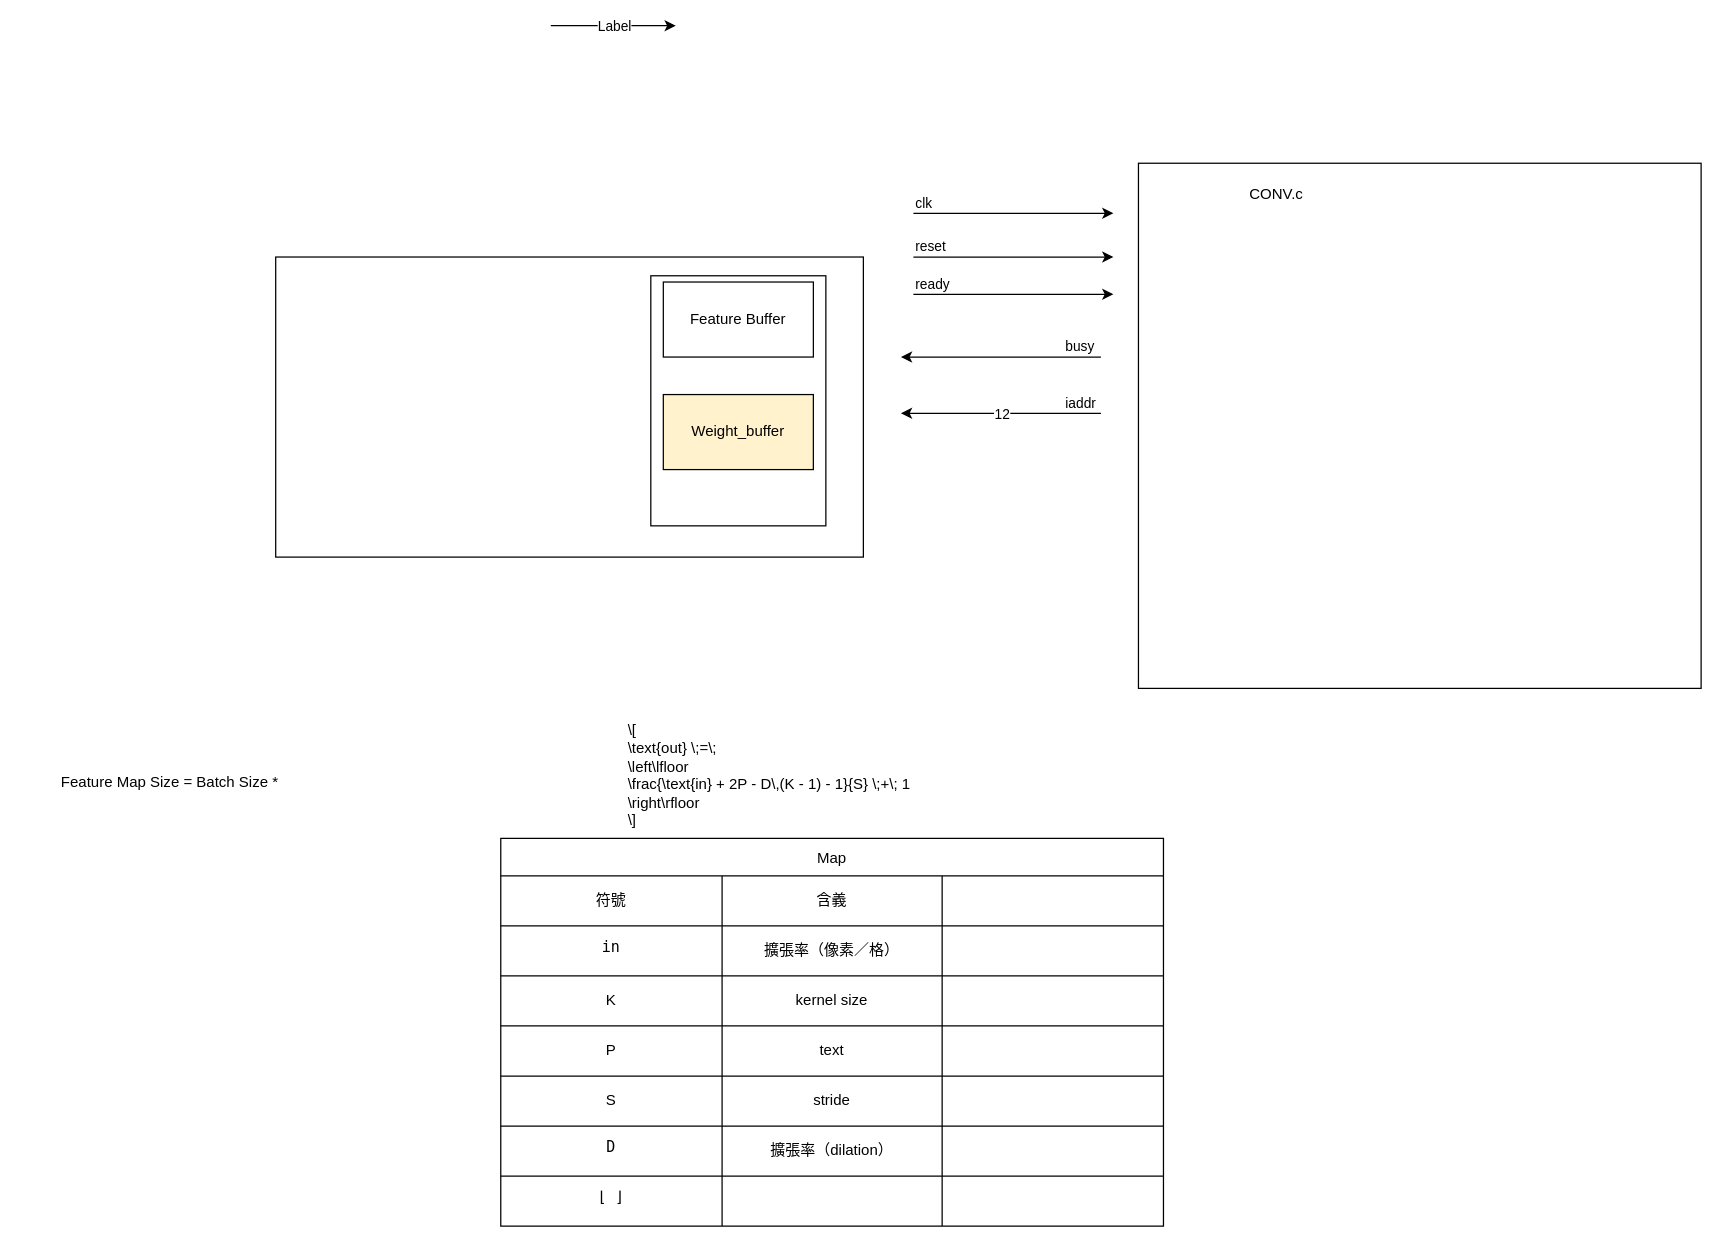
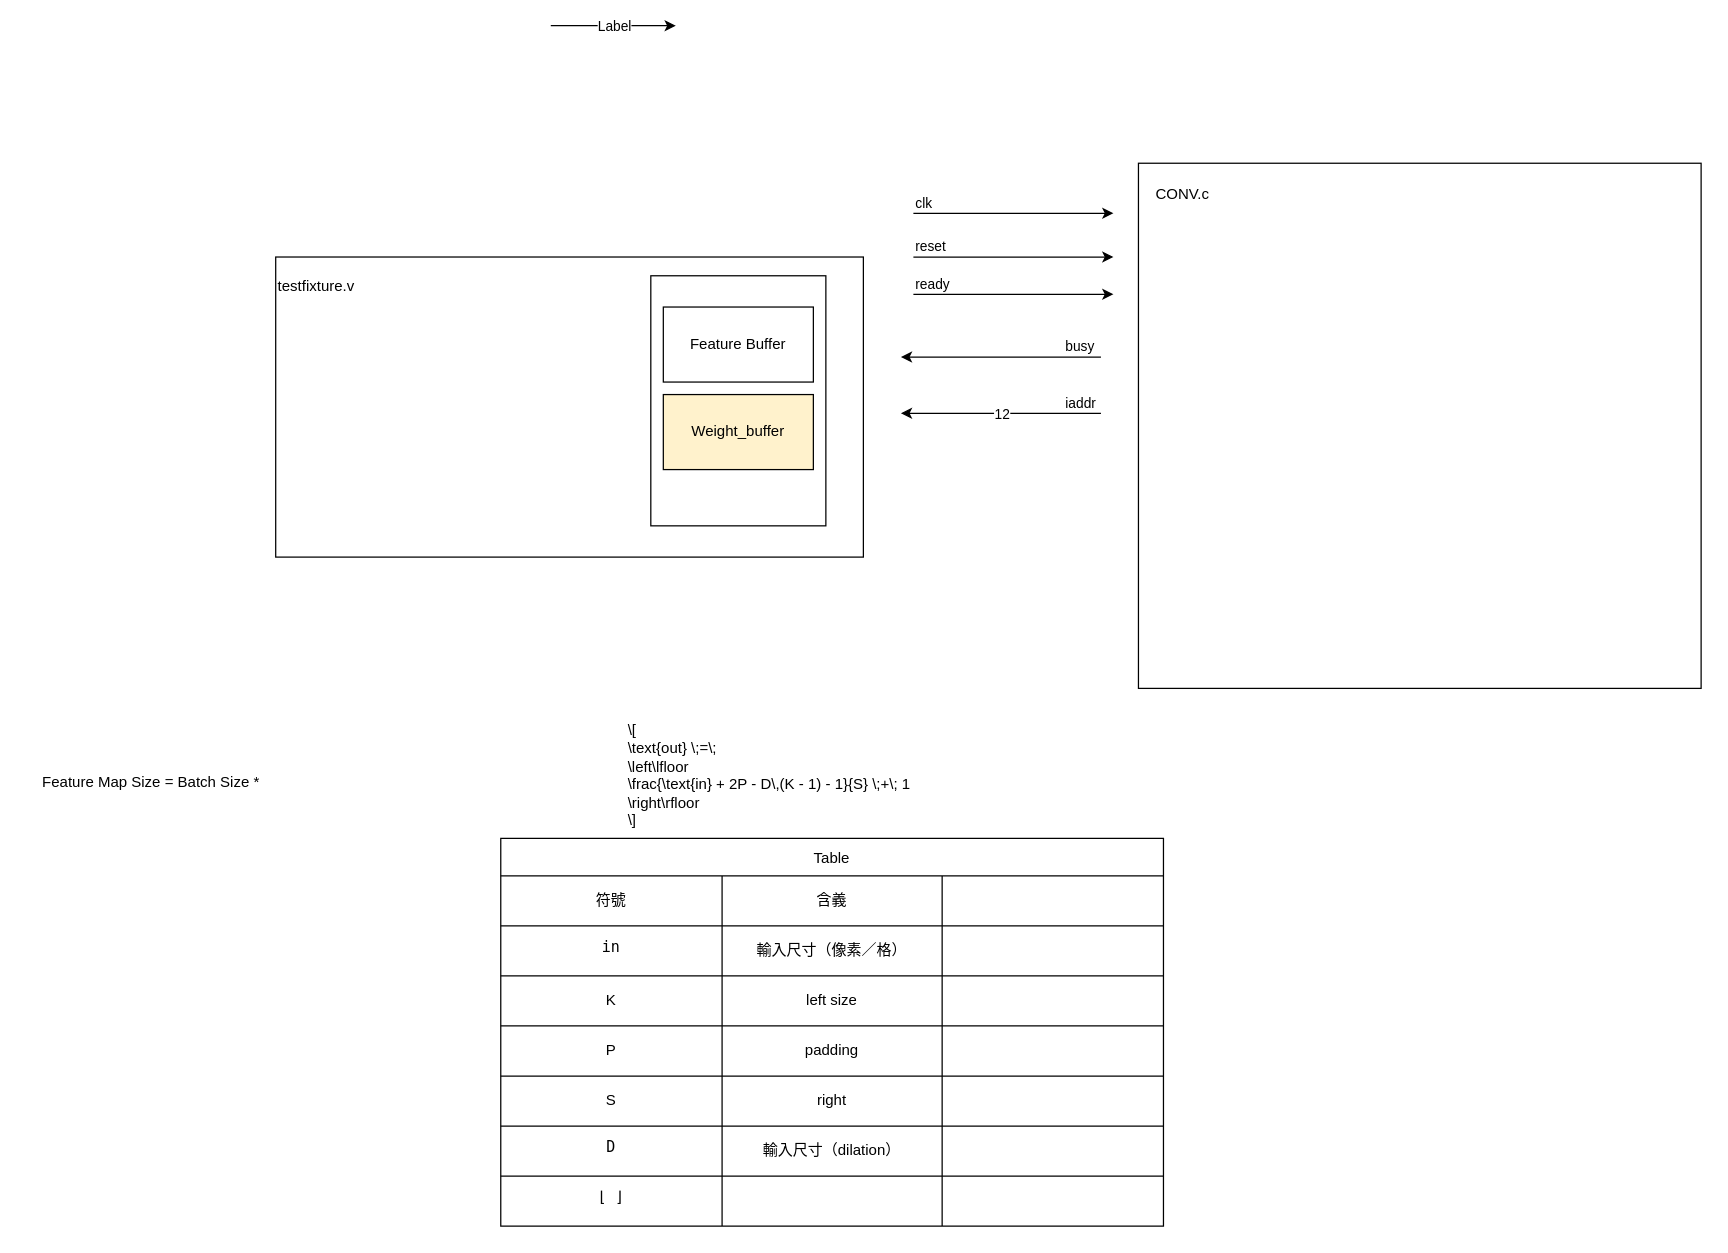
(1276, 194) -> (1182, 194)
none -> (332, 294)
(738, 319) -> (738, 344)
(169, 782) -> (151, 782)
(831, 858) -> (831, 858)
(832, 951) -> (832, 951)
(832, 1001) -> (832, 1001)
(832, 1051) -> (832, 1051)
(832, 1101) -> (832, 1101)
(832, 1151) -> (832, 1151)
